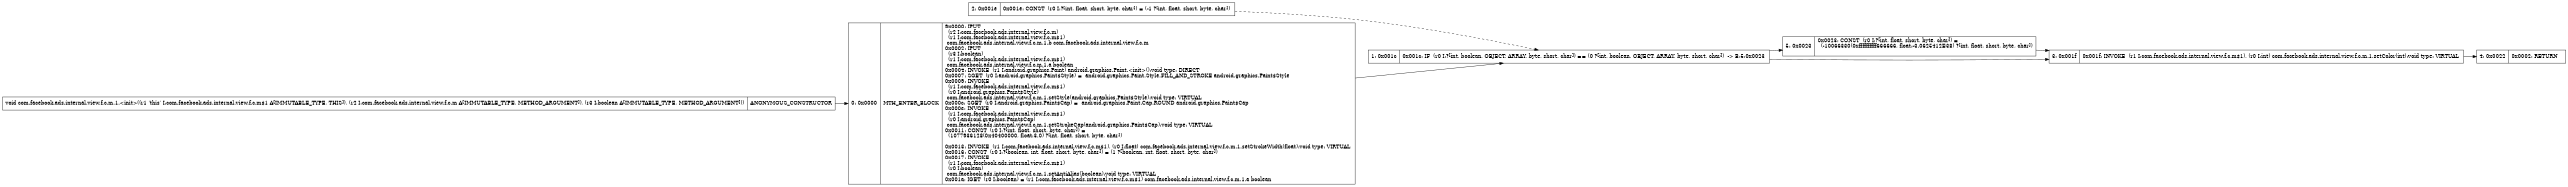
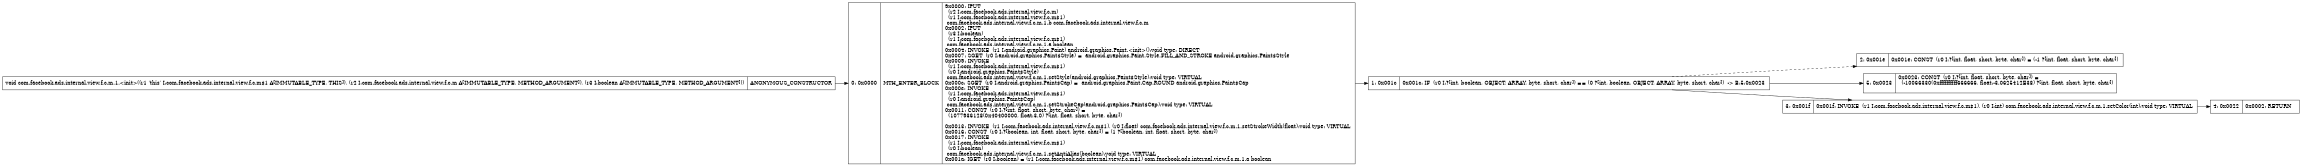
(1386, 23) -> (1762, 71)
(2041, 50) -> none
